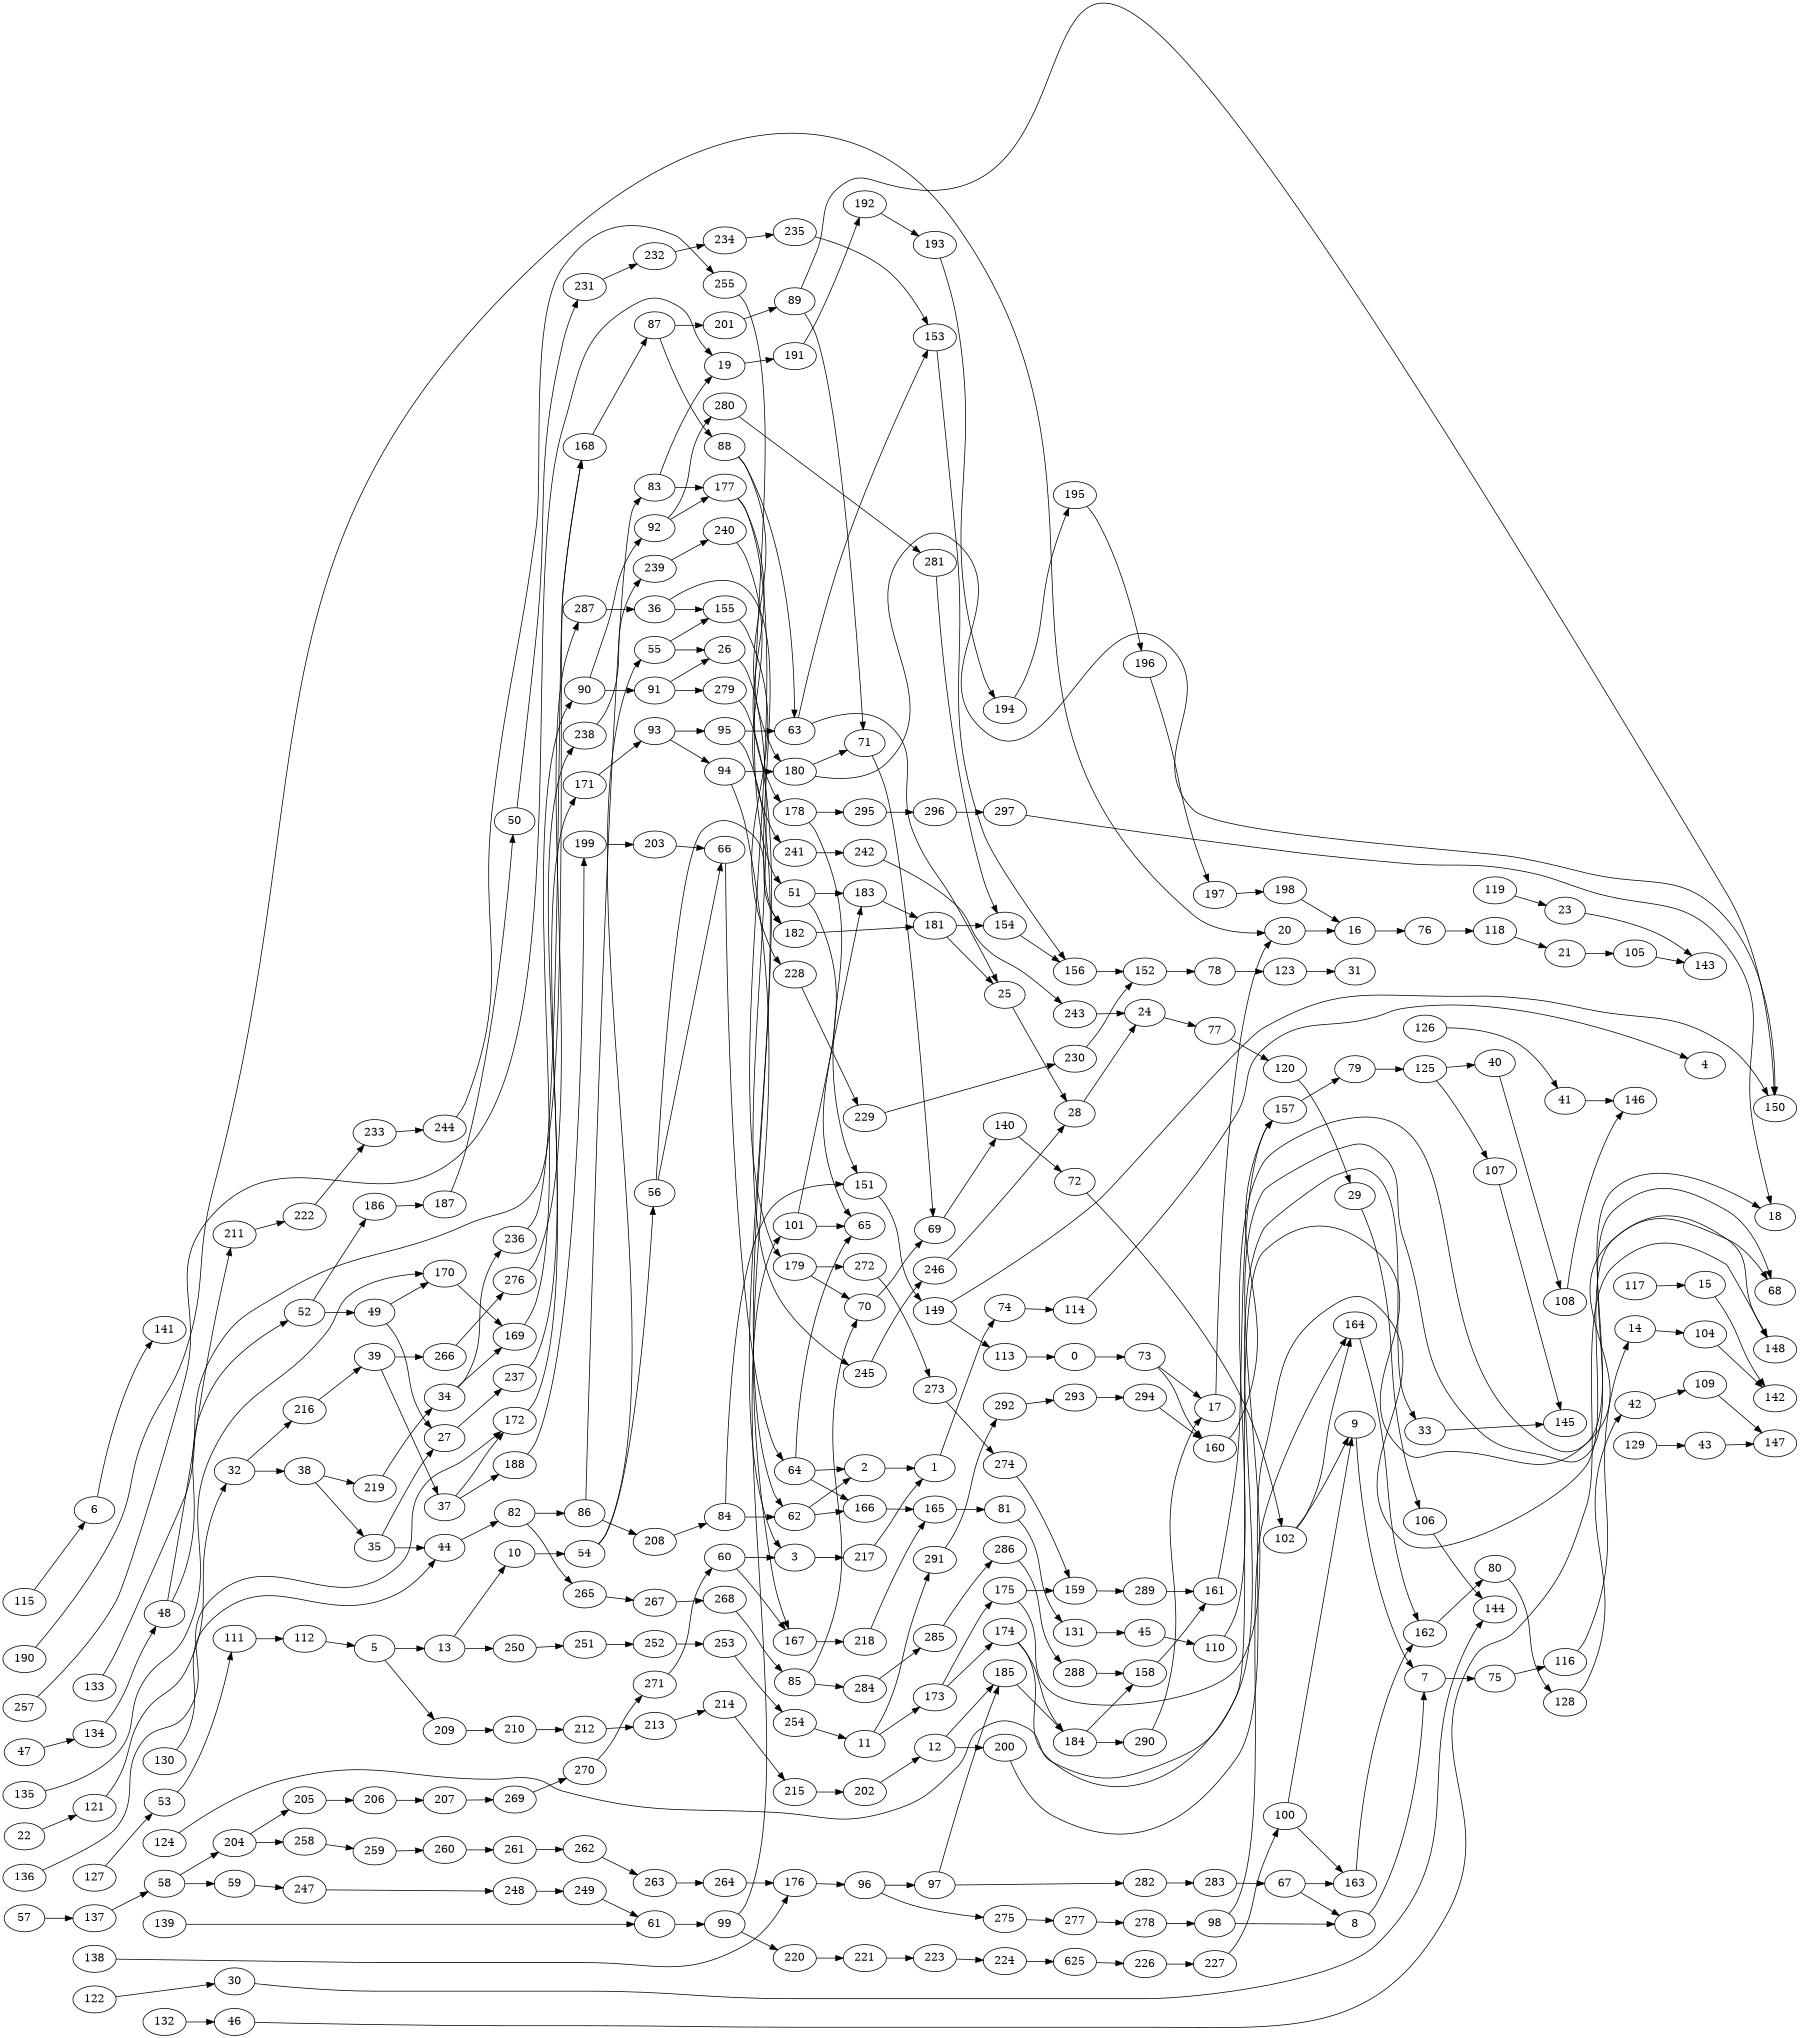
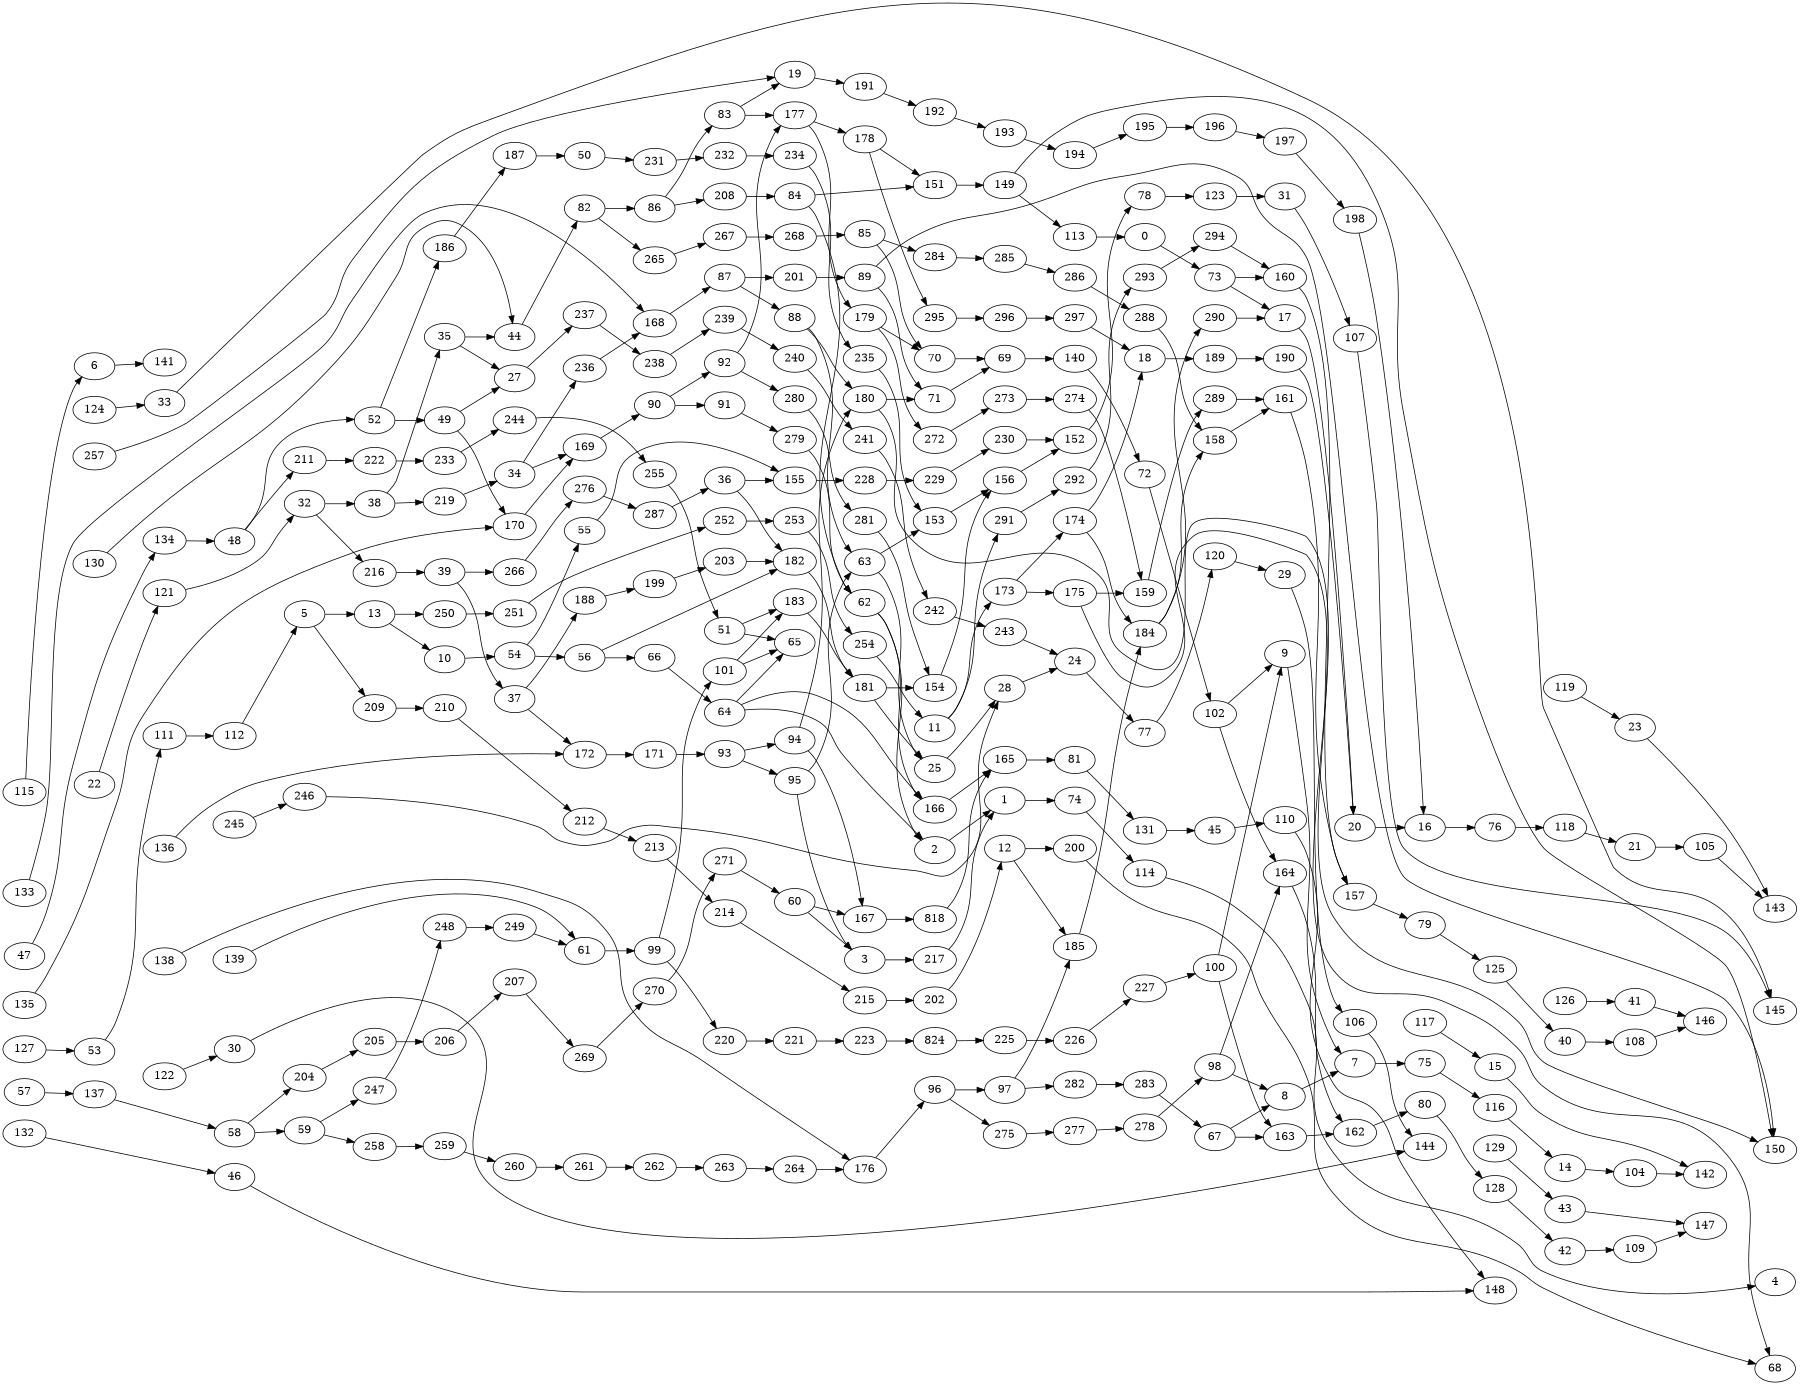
none -> (1215, 359)
(725, 650) -> none
(687, 847) -> (756, 562)
(1462, 1115) -> (1324, 262)
(865, 1642) -> (935, 919)
(266, 1842) -> (336, 1138)
(1005, 1961) -> (935, 1041)
(1075, 1962) -> (1005, 1040)
